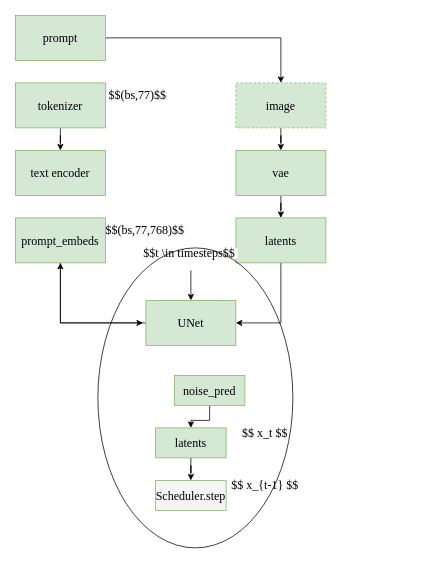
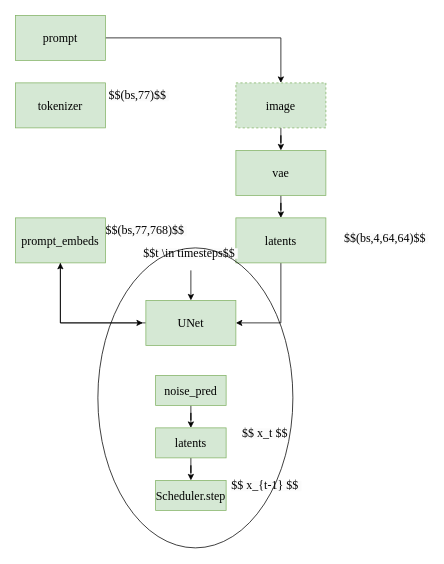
(60, 142) -> none
(60, 173) -> none
none -> (387, 240)
(210, 390) -> (191, 390)
(191, 495) -> (191, 495)
